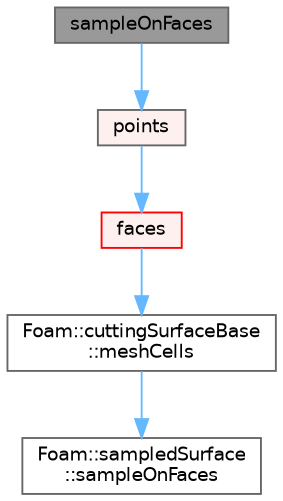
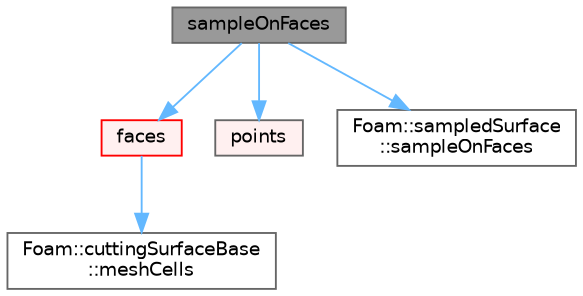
(142, 170) -> (207, 75)
(142, 395) -> (340, 72)
